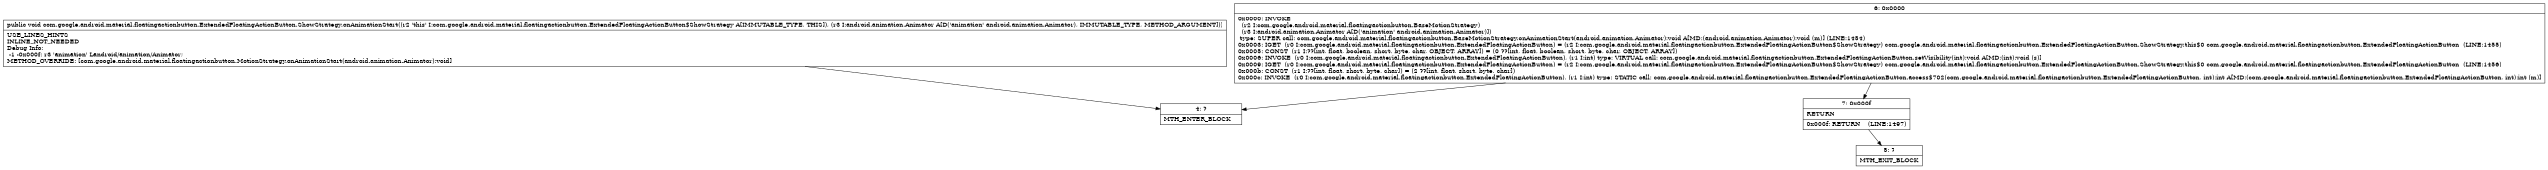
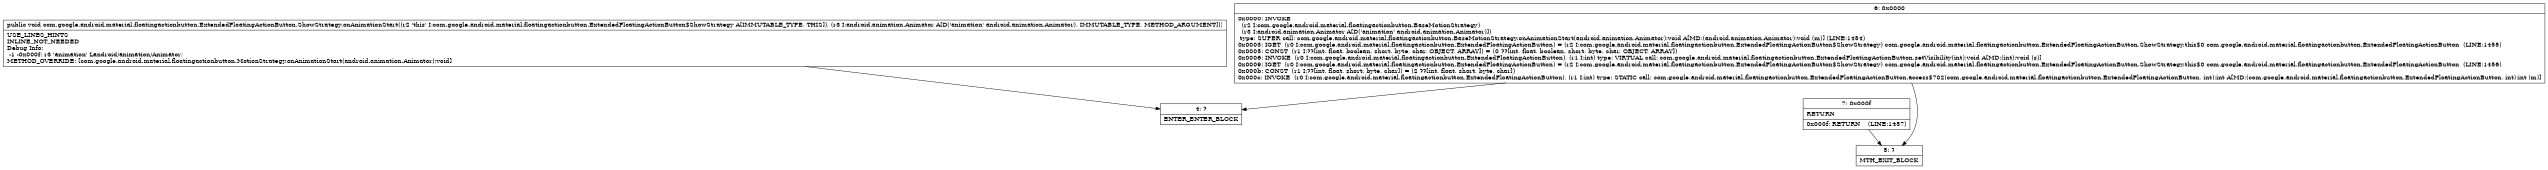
(1868, 89) -> (1917, 114)
(1197, 119) -> (1201, 119)
(1857, 124) -> (1857, 124)
